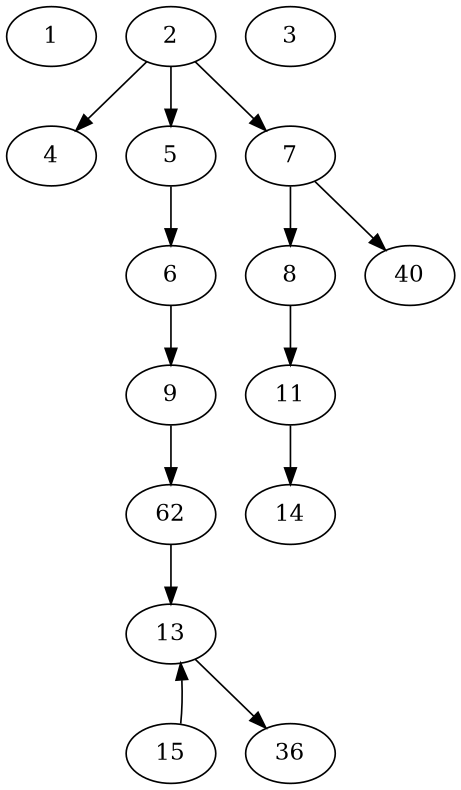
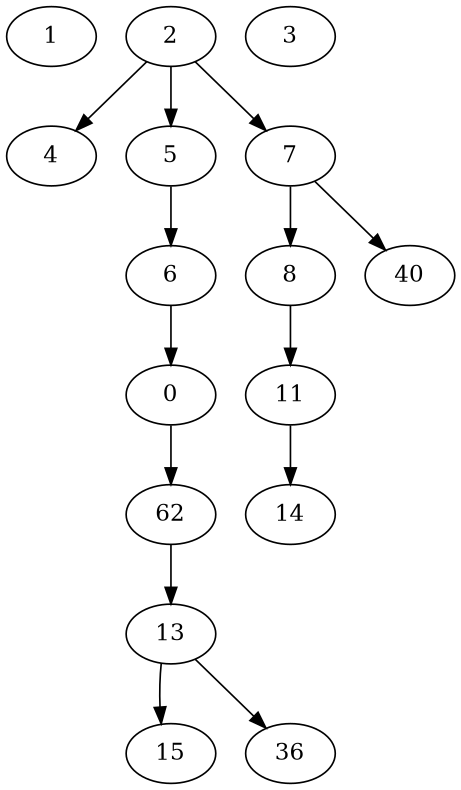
(171, 395) -> (171, 395)
(182, 702) -> (160, 685)
